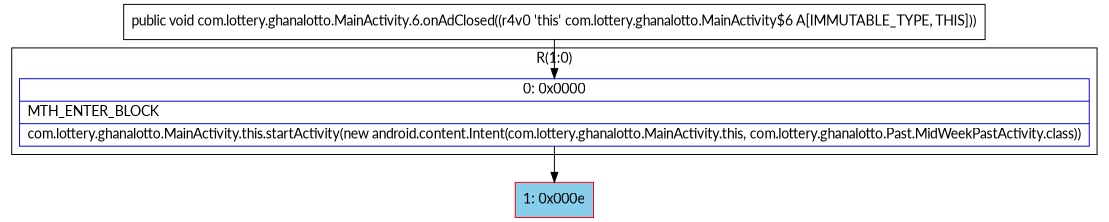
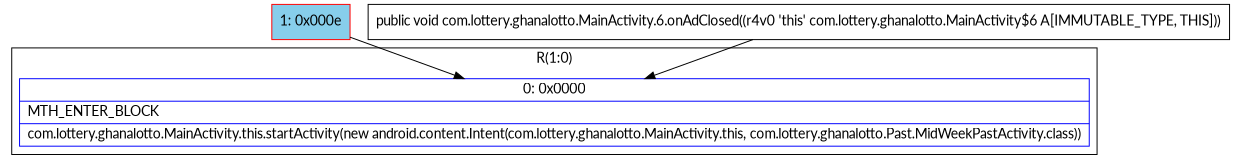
(554, 161) -> (402, 56)
